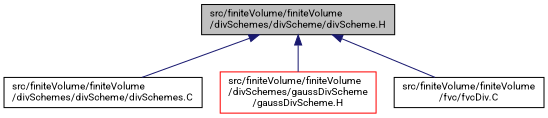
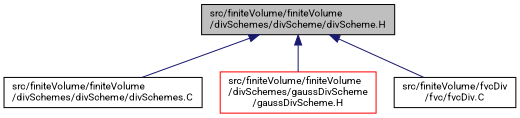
(469, 93) -> (455, 93)
